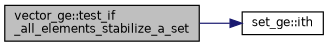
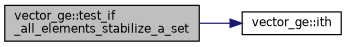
(283, 23) -> (292, 23)
